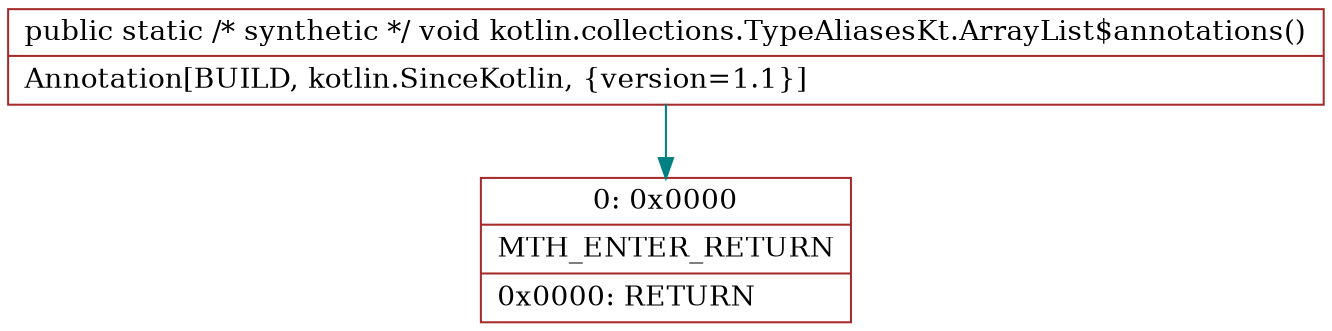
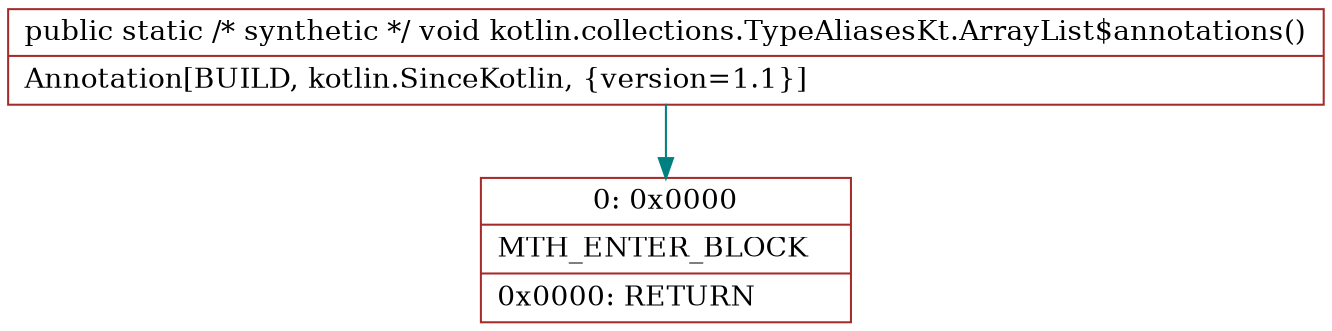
(666, 248) -> (654, 248)
